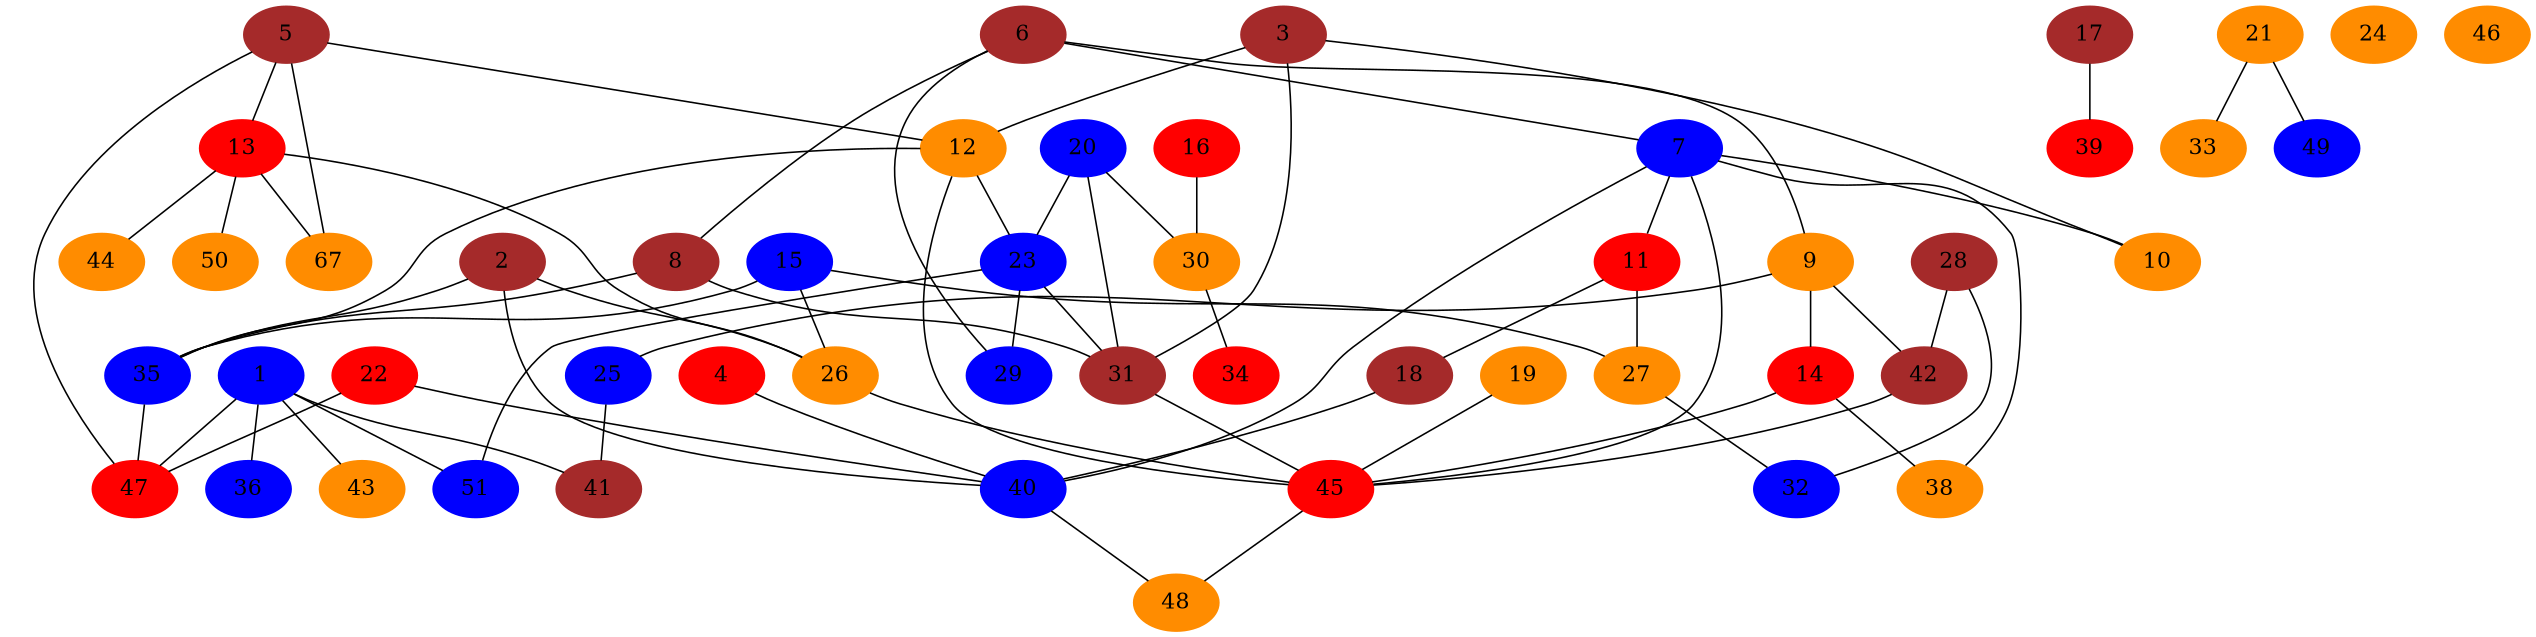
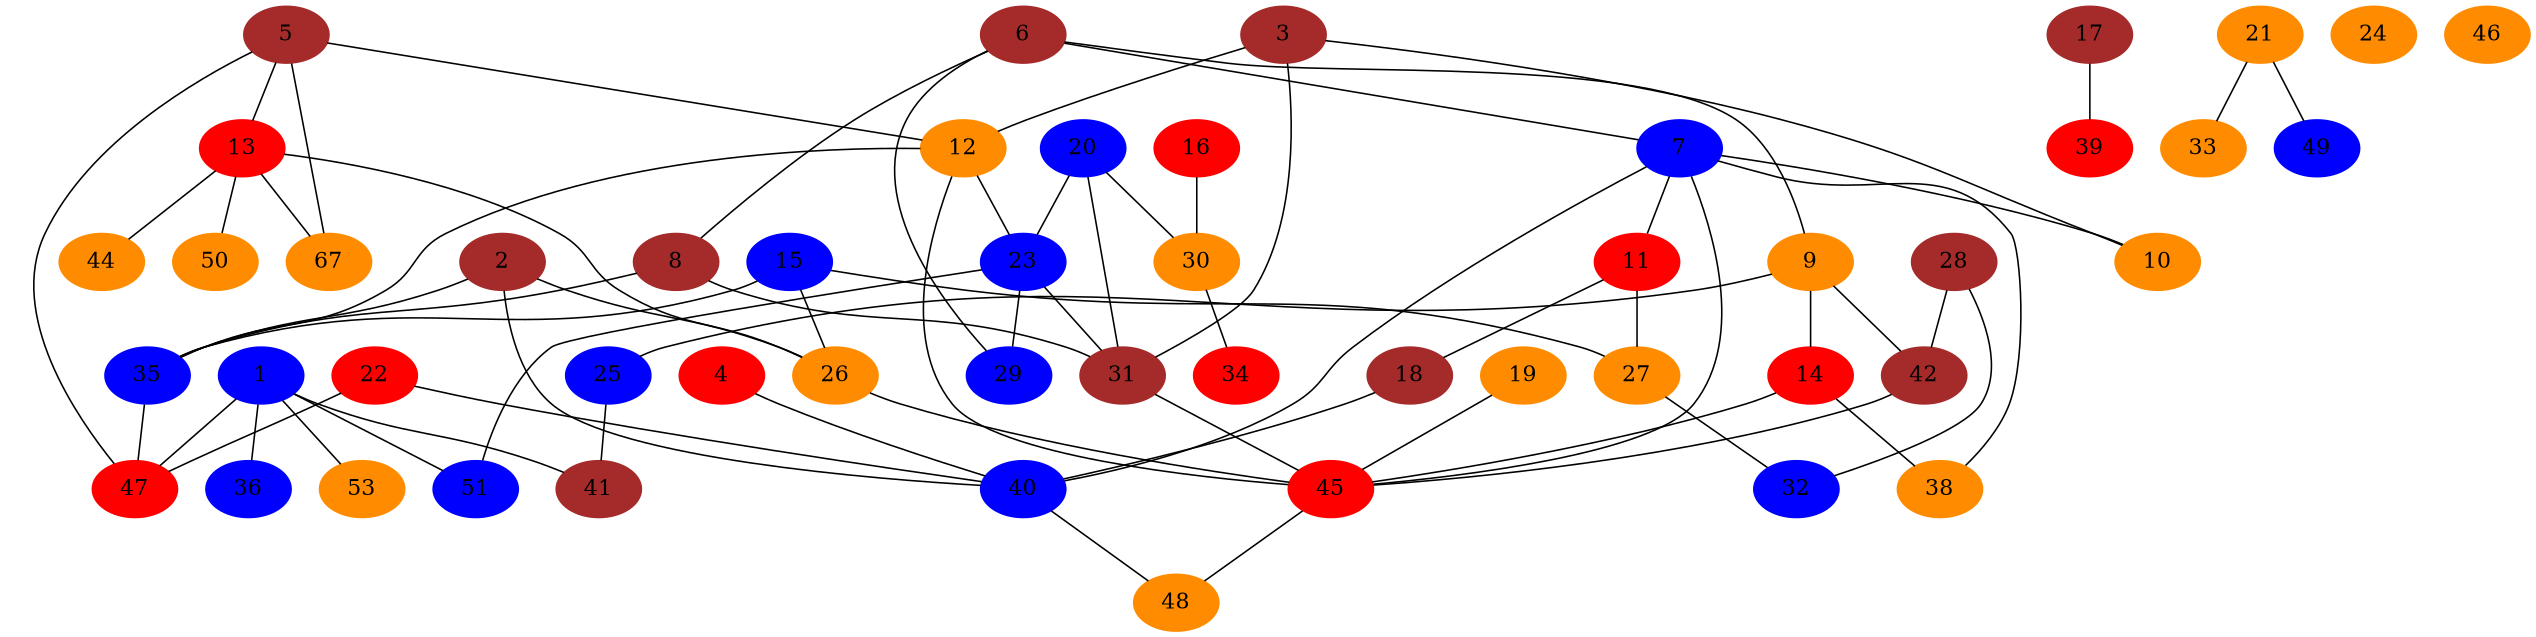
(362, 489) -> (362, 489)
